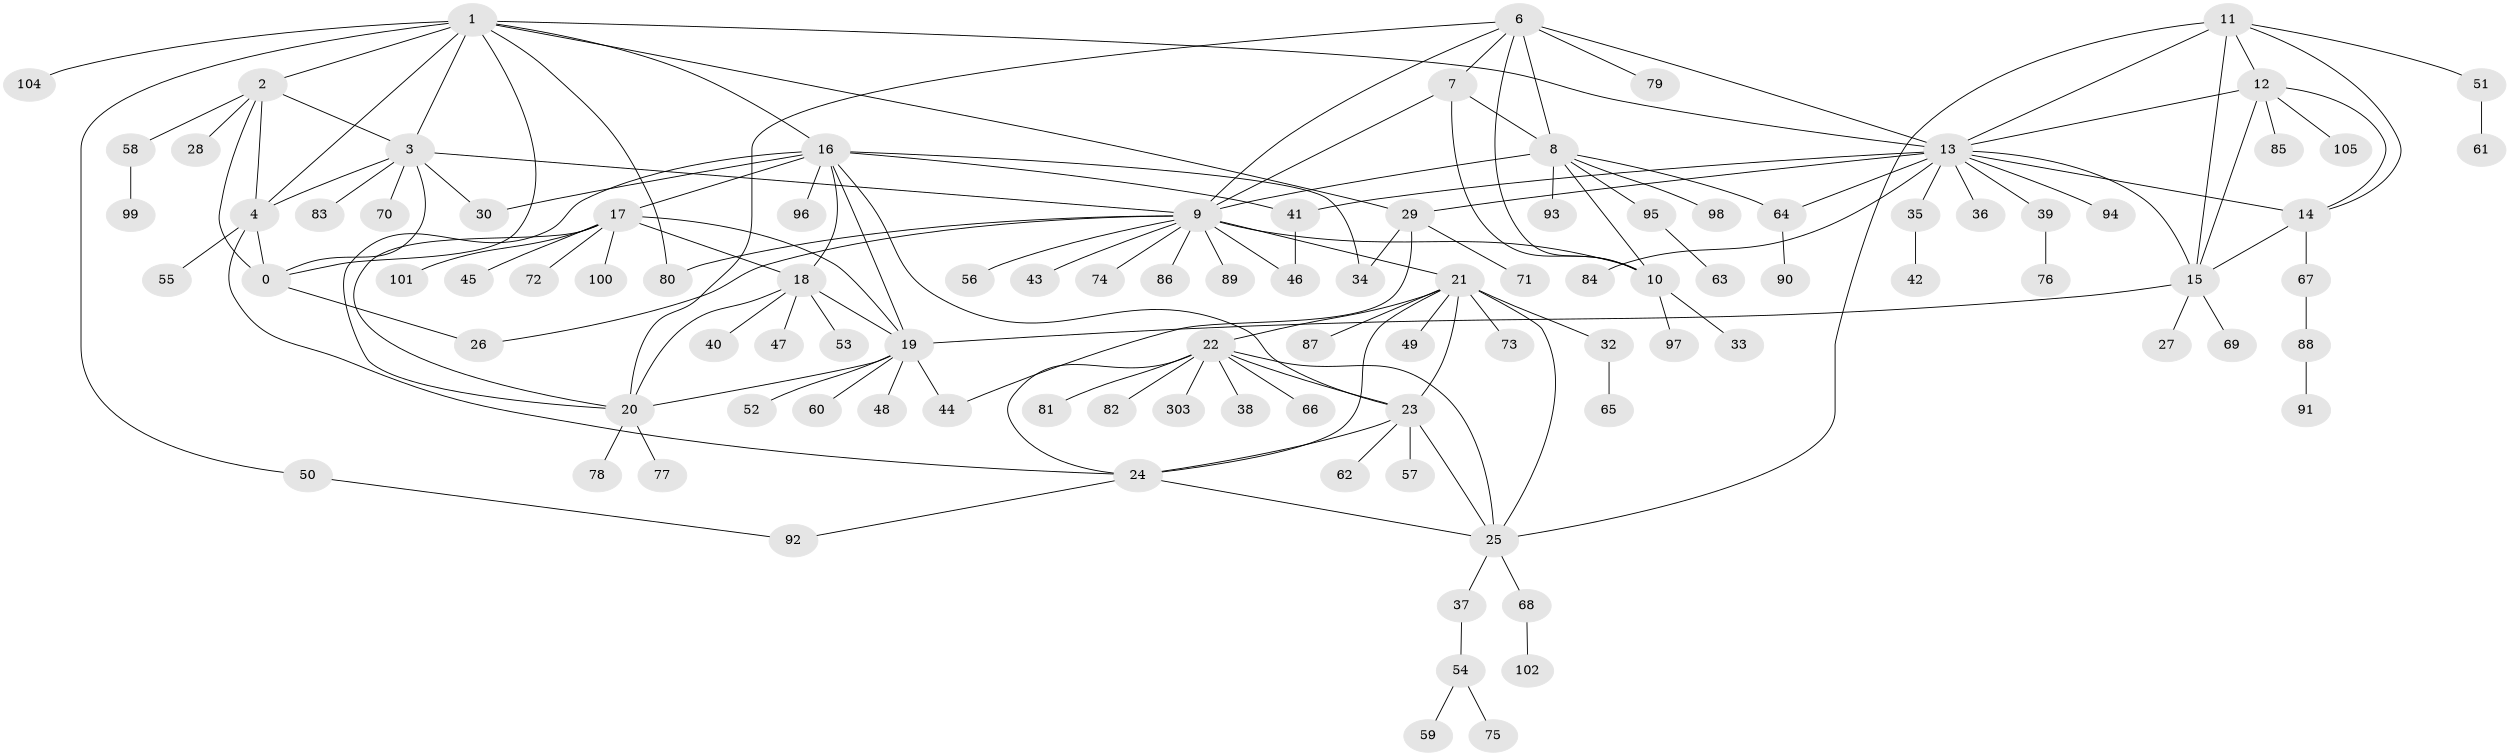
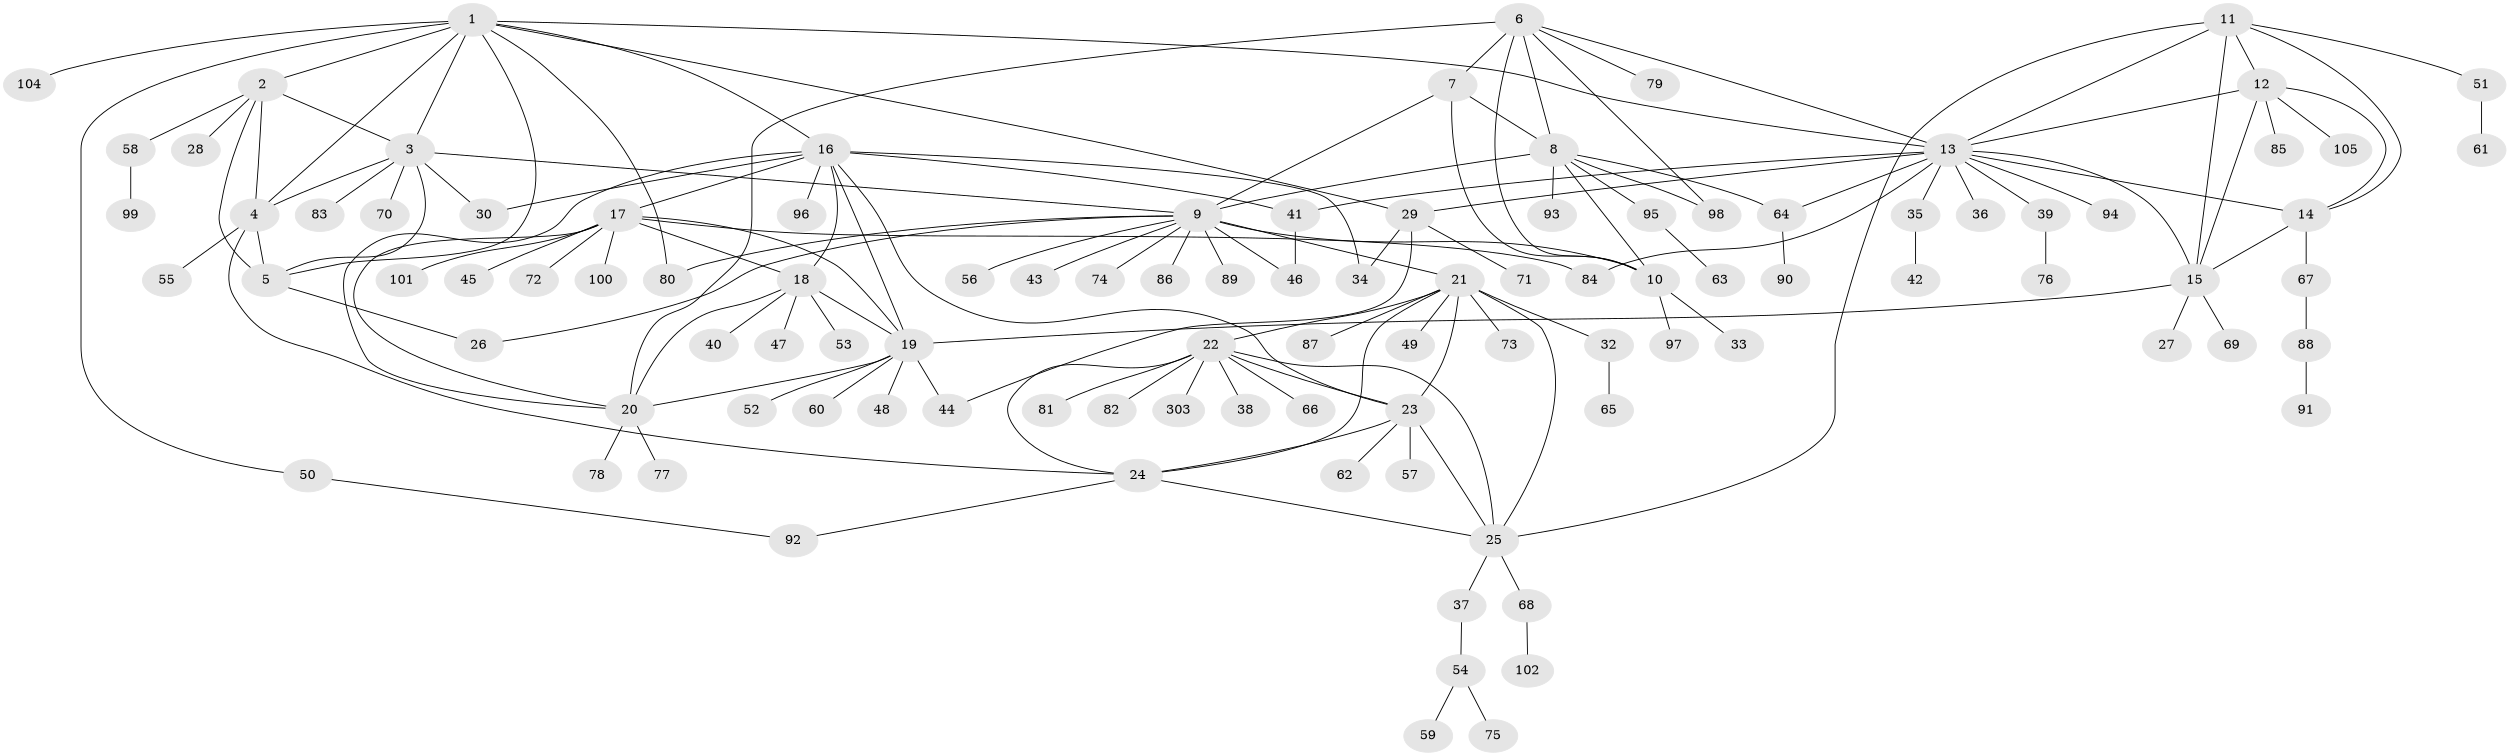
(1346, 101) -> (1618, 118)
none -> (1061, 236)
(266, 280) -> (266, 280)
